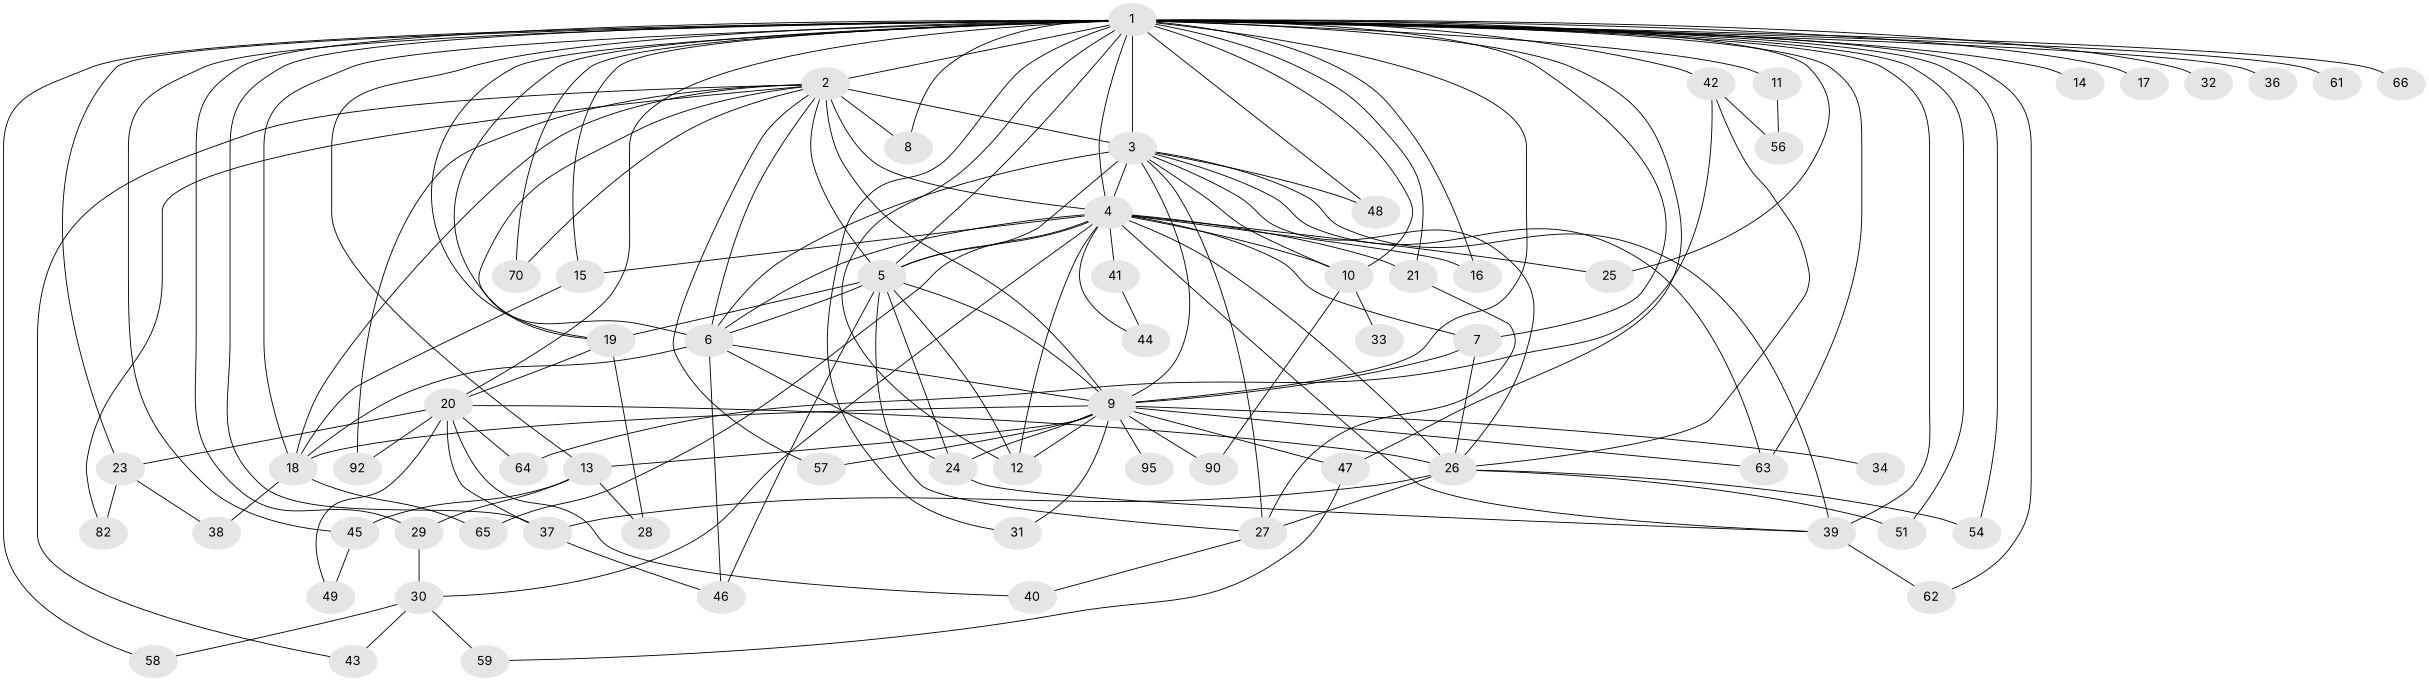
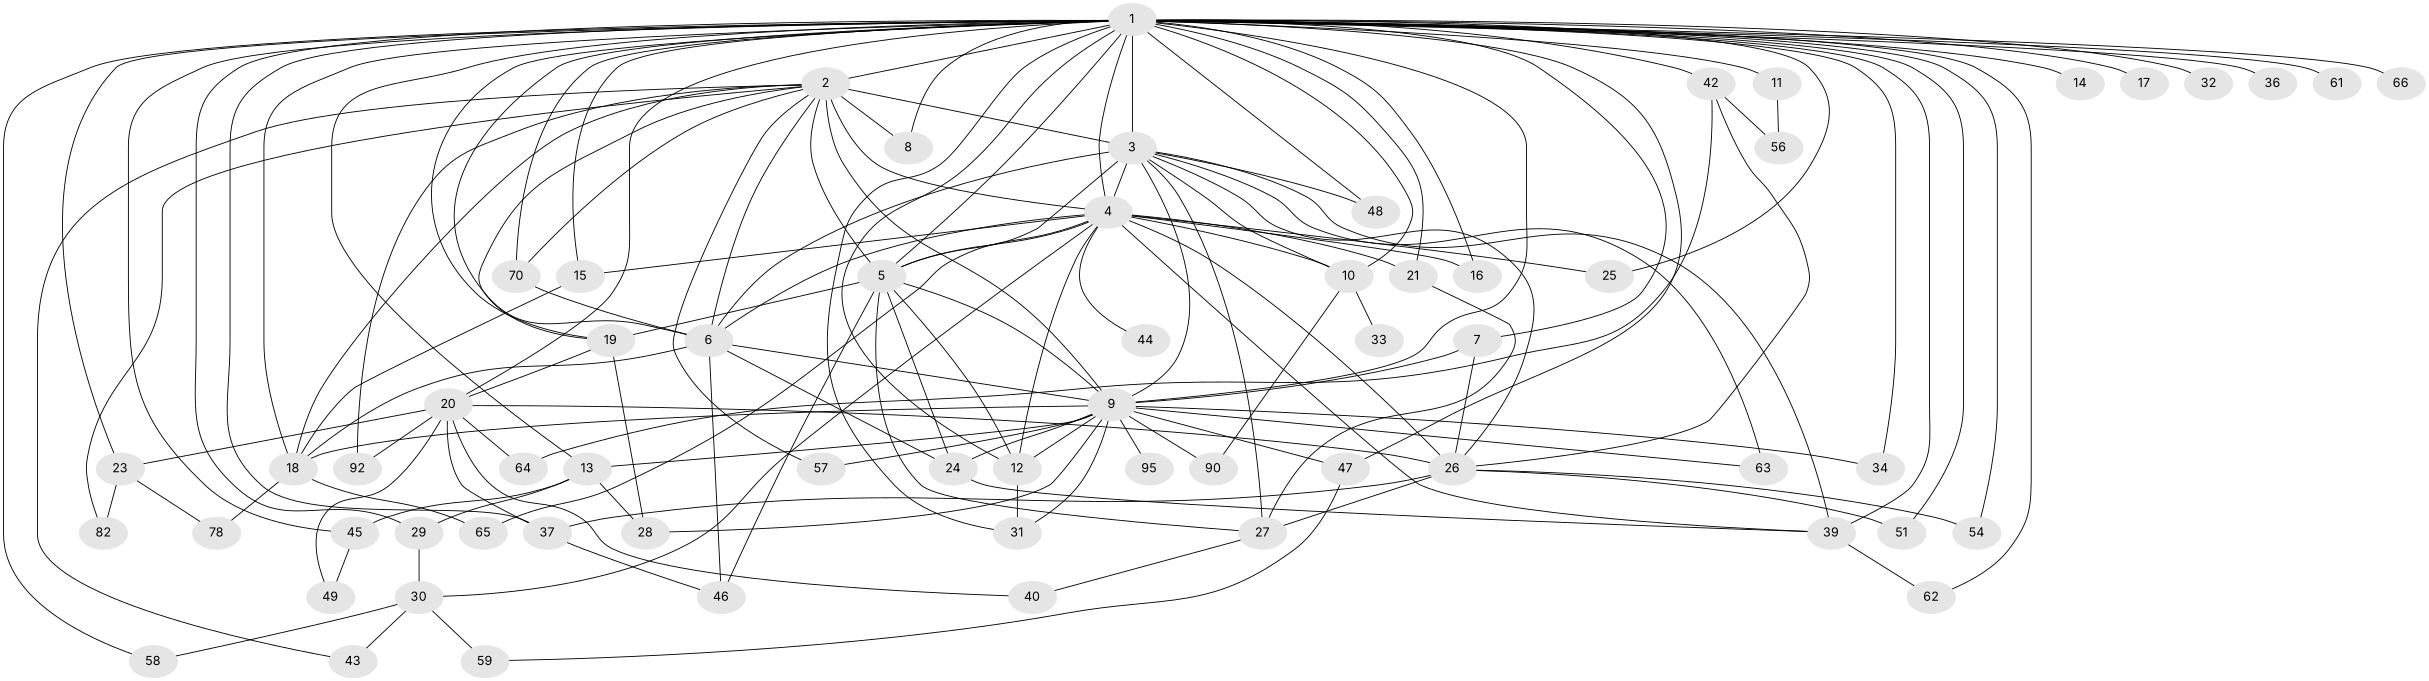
(1810, 61) -> (1843, 64)
(1295, 273) -> none
(1115, 276) -> none
(796, 310) -> (610, 313)
none -> (1017, 501)
none -> (903, 517)
(217, 533) -> (217, 533)
